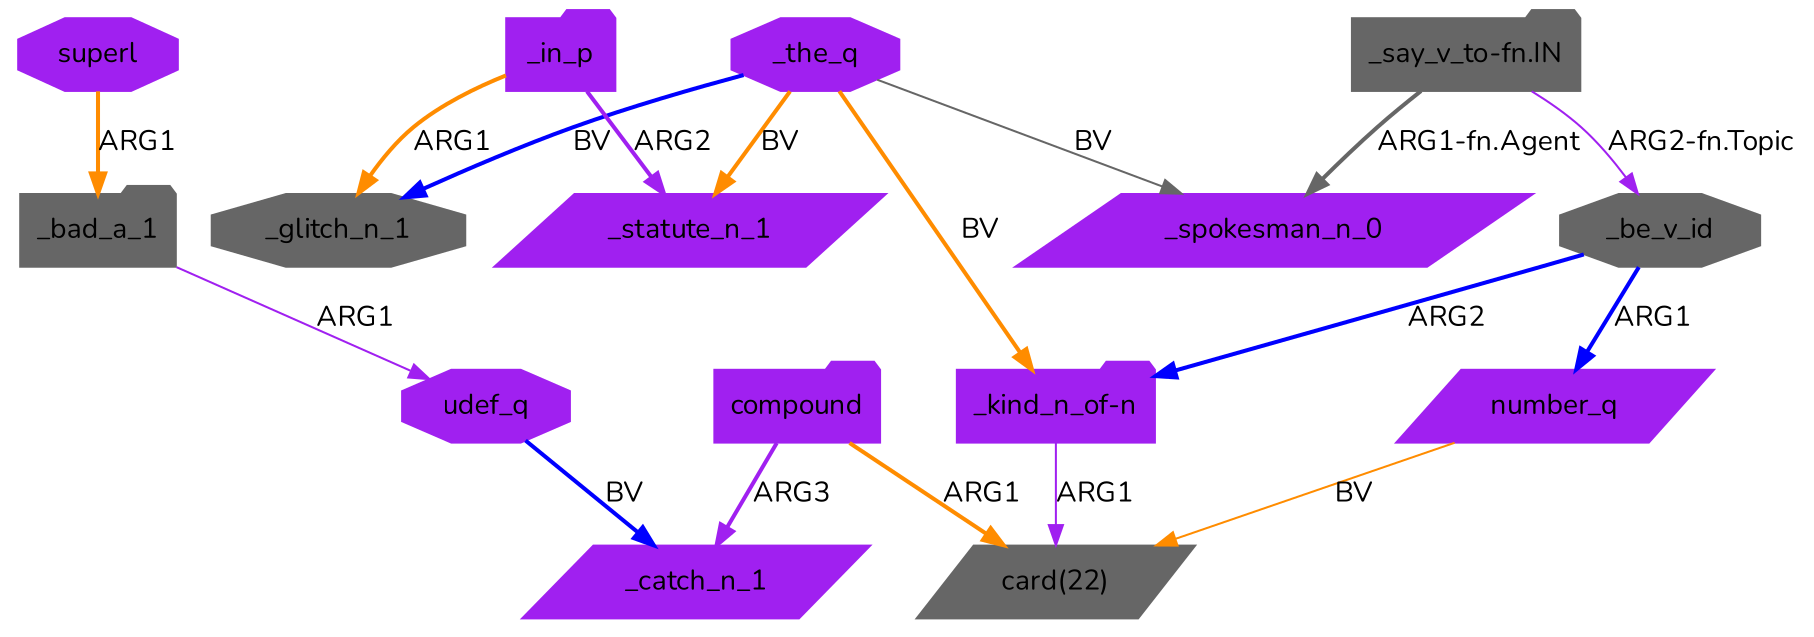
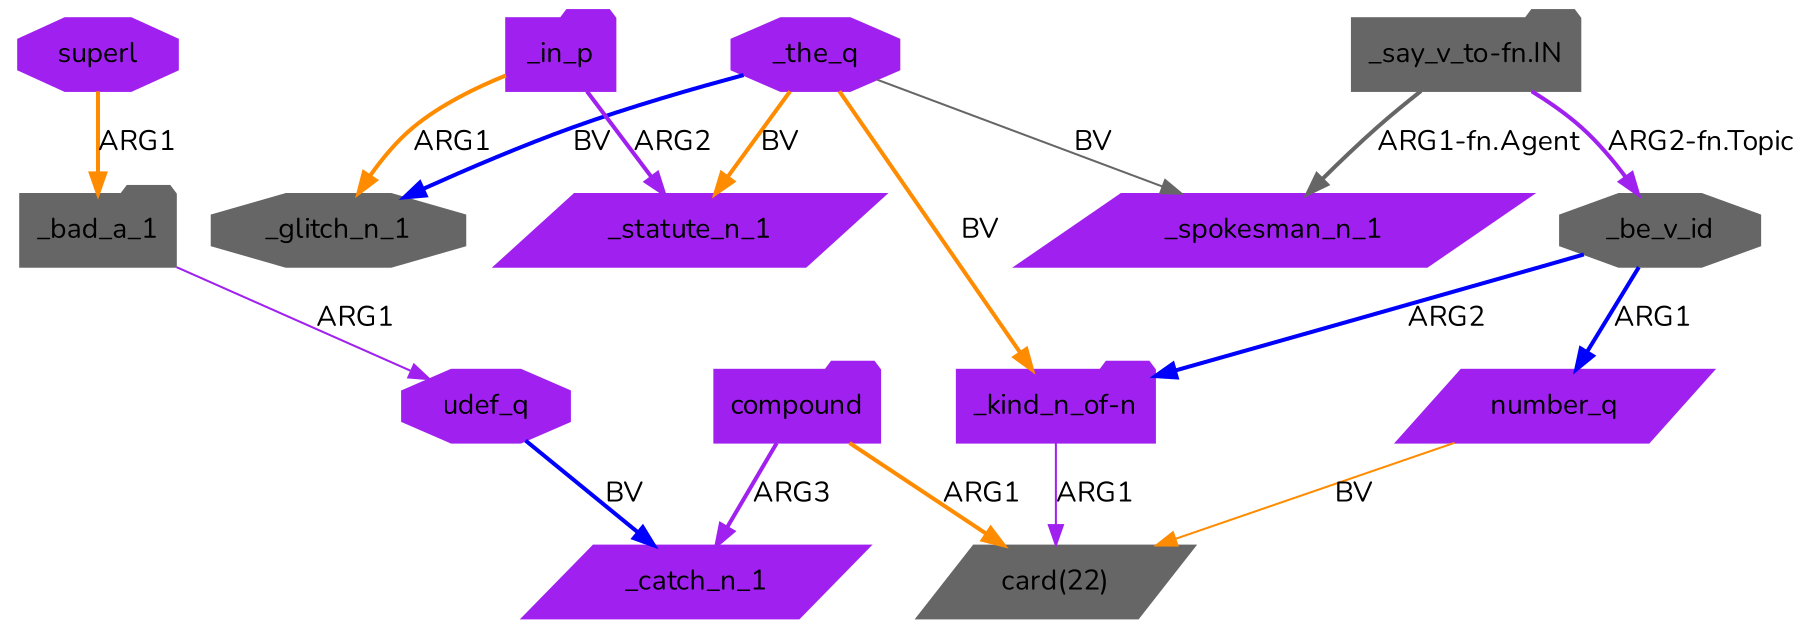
(1584, 129) -> (1584, 129)
(1274, 230) -> (1274, 230)
